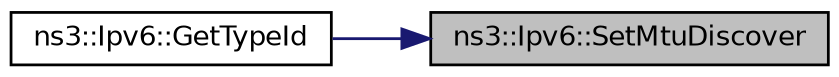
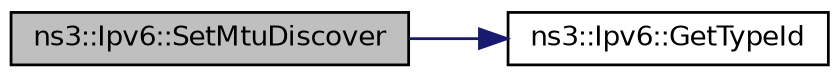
(367, 39) -> (444, 39)
